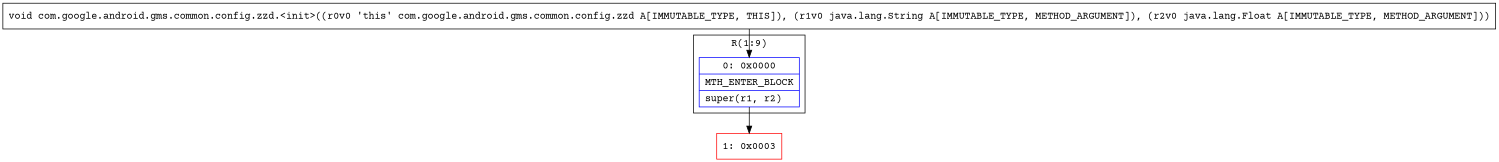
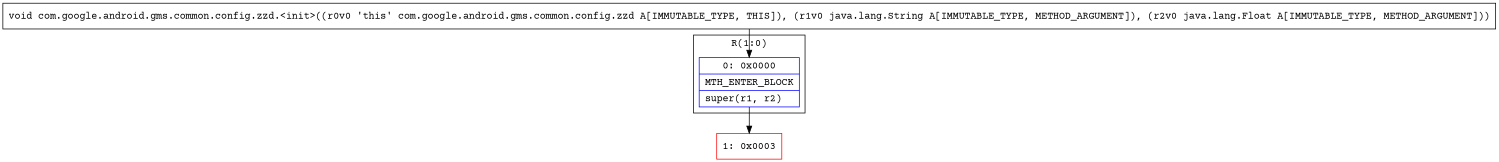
(749, 43) -> (749, 43)
